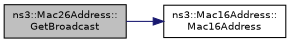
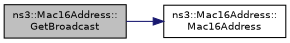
(65, 21) -> (65, 21)
